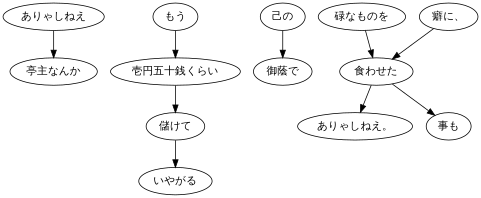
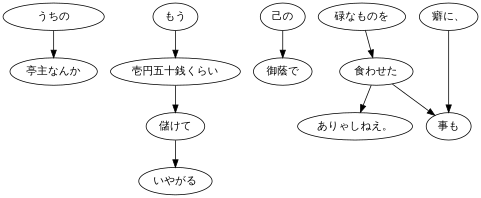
(54, 17) -> (54, 17)
(416, 41) -> (449, 68)
